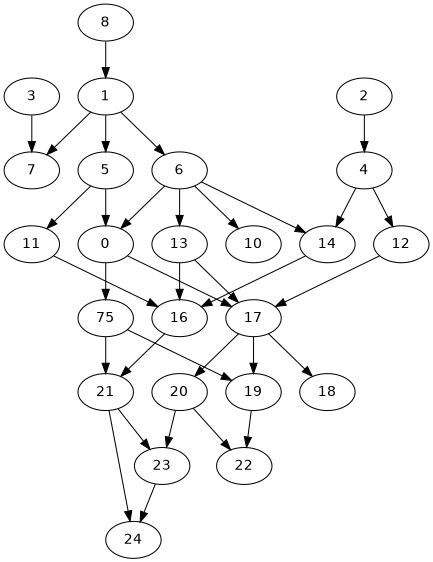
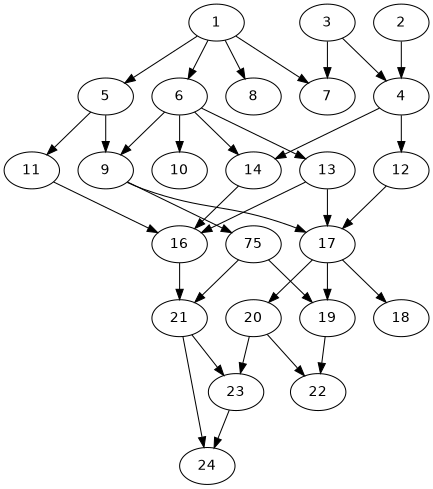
(106, 54) -> (233, 55)
none -> (361, 56)
(106, 244) -> (106, 170)
